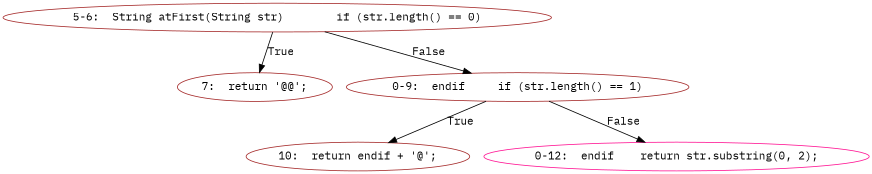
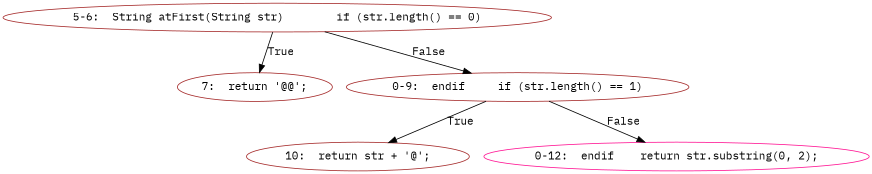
(358, 157) -> (358, 157)
